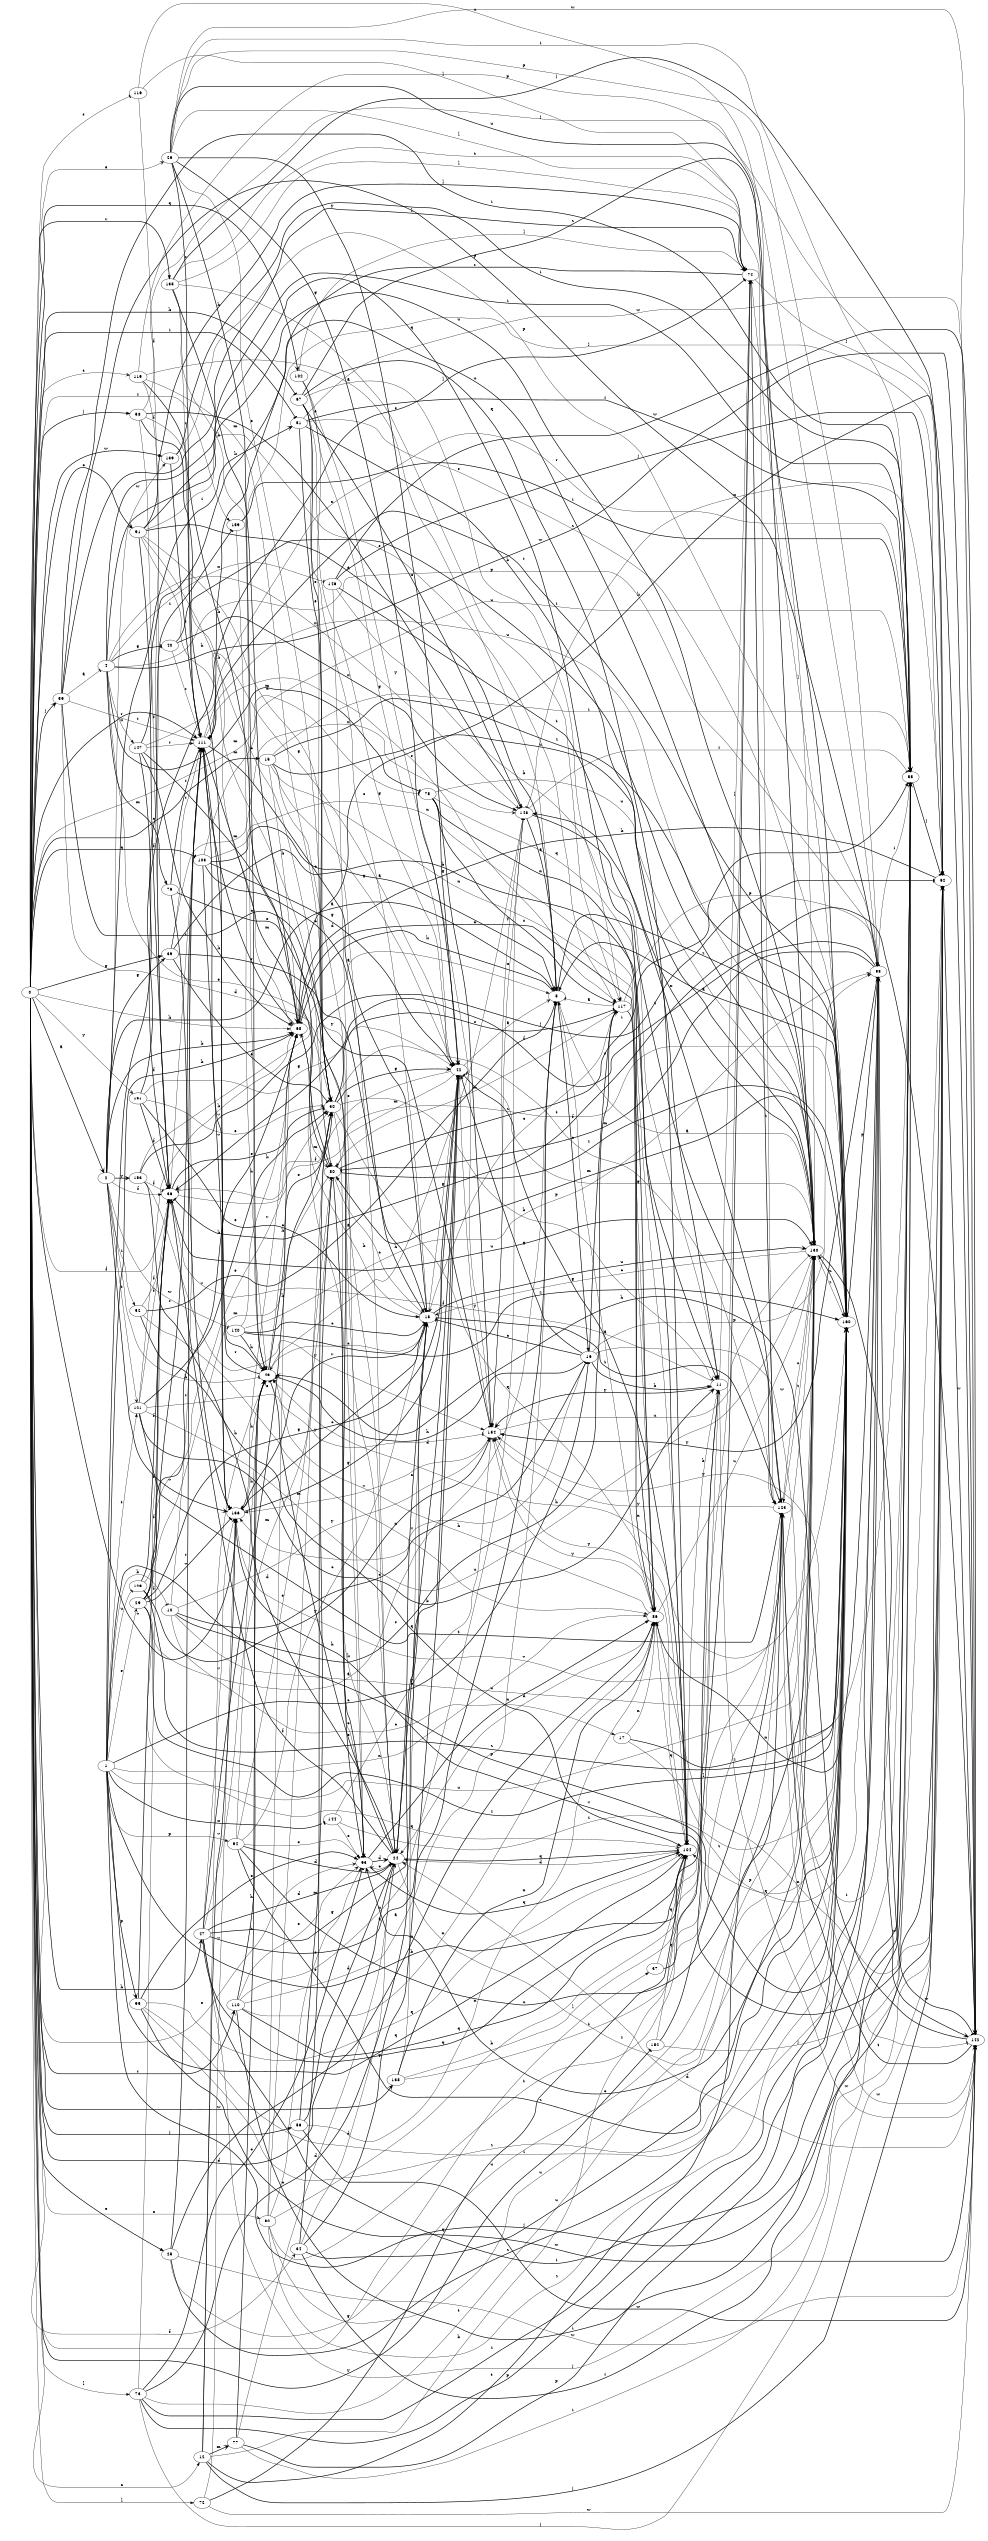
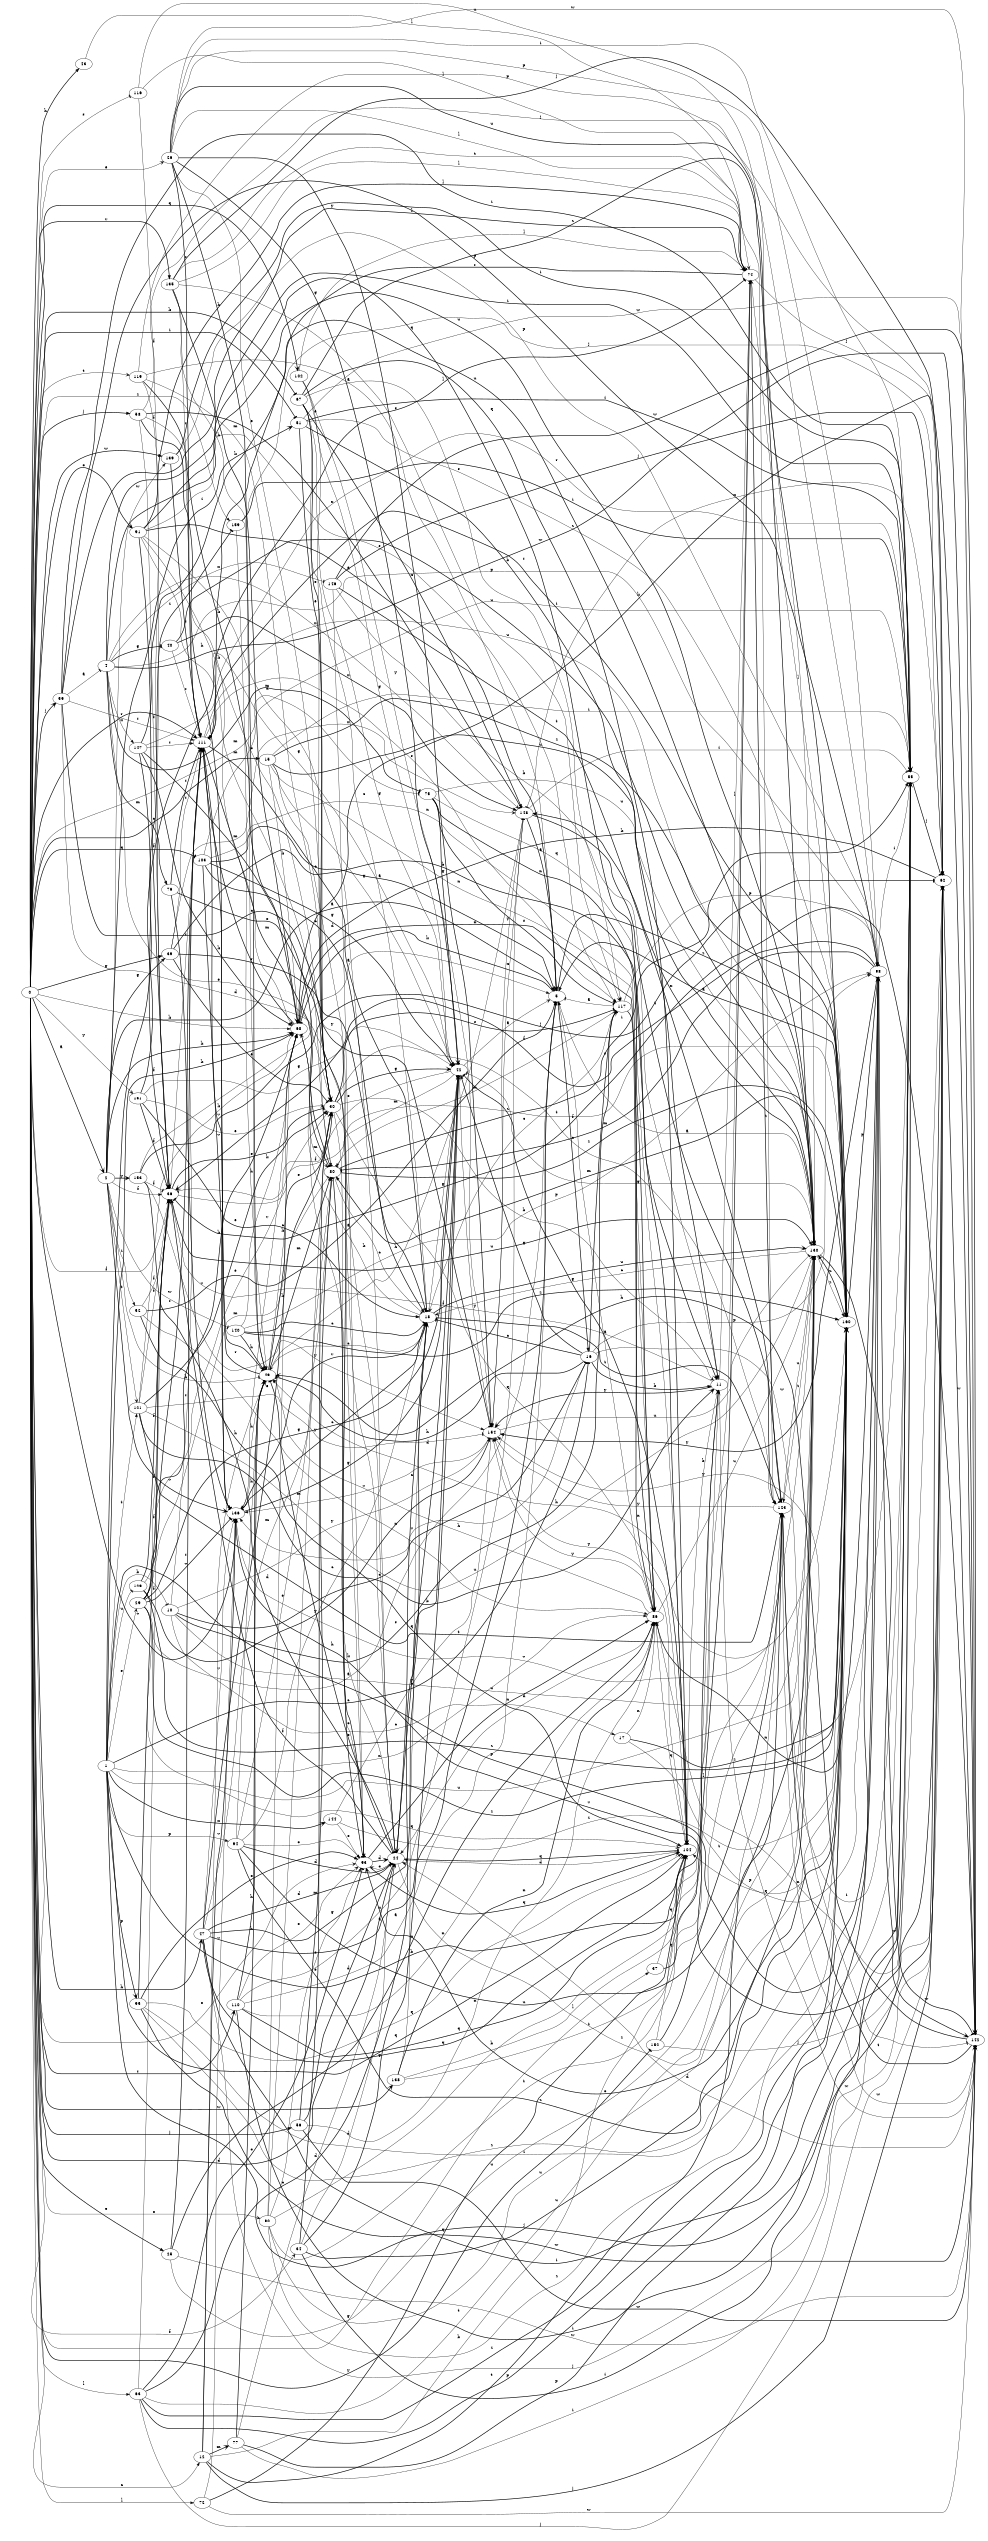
none -> (84, 64)
(368, 1161) -> (368, 1161)
none -> (299, 1275)
(207, 1822) -> (207, 1822)
(759, 2054) -> none
(138, 2394) -> (138, 2394)
